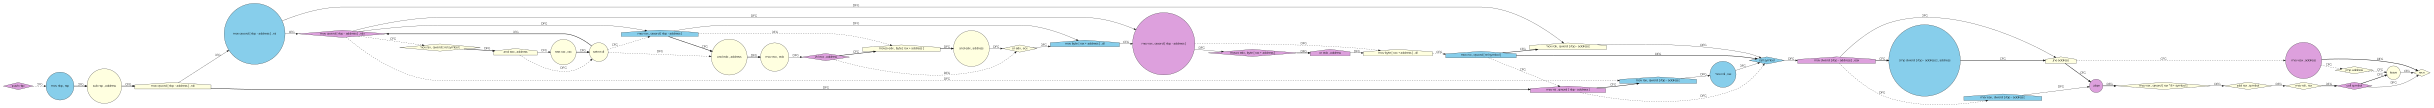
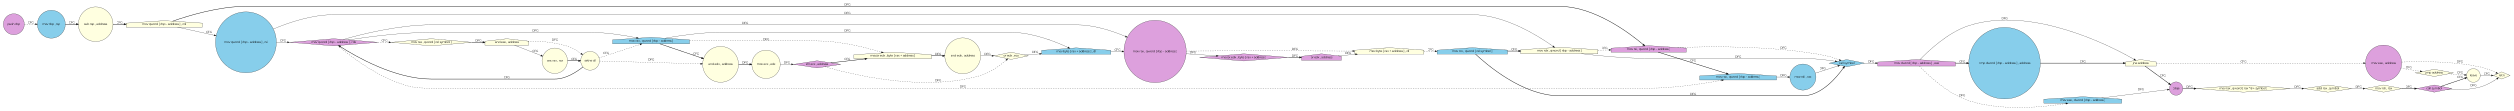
(2370, 60) -> (2449, 63)
(1523, 72) -> (1603, 50)
(18, 86) -> (14, 24)
